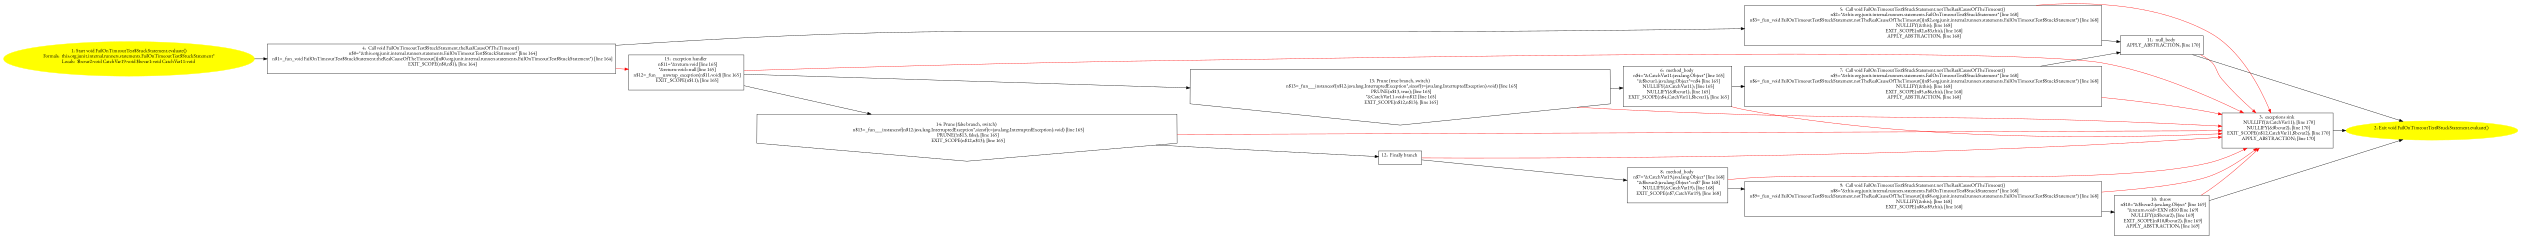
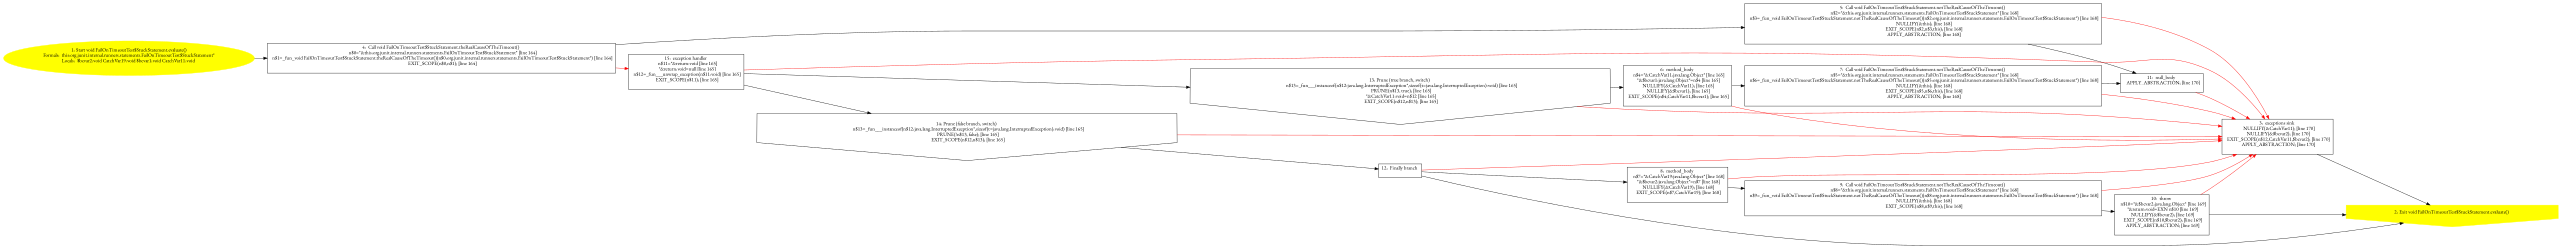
(2296, 87) -> (1909, 245)
(2432, 131) -> (2452, 215)
